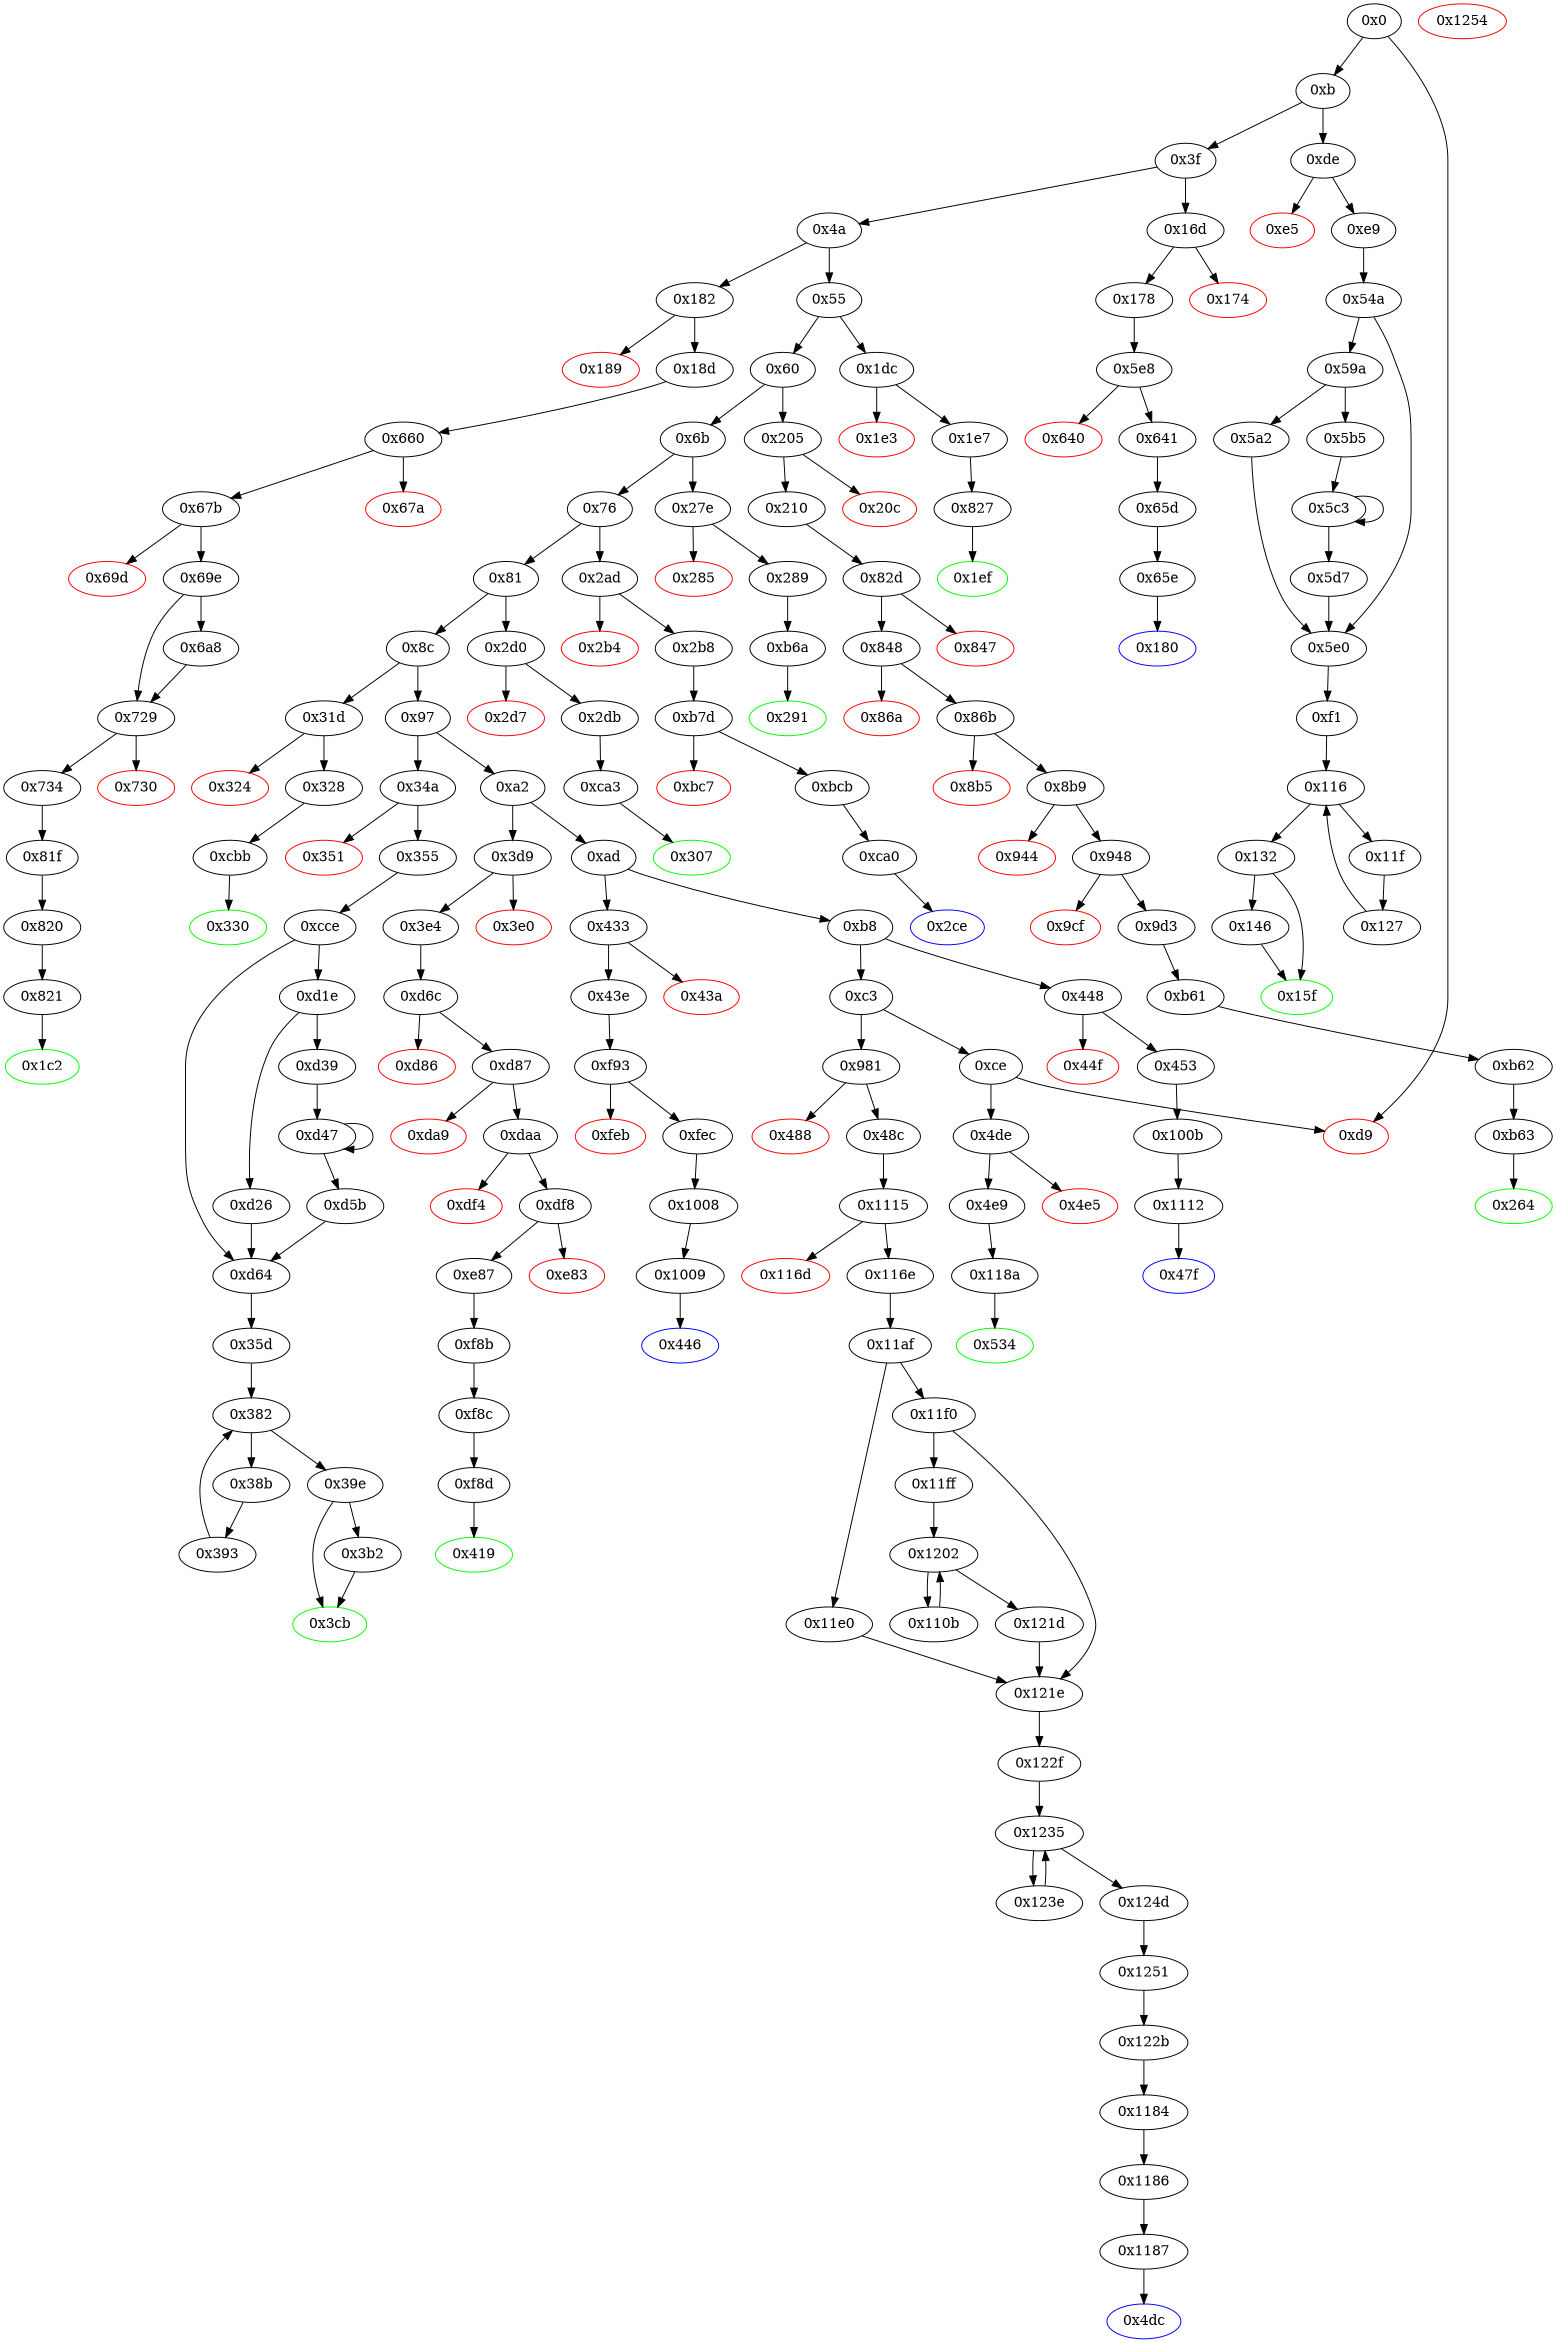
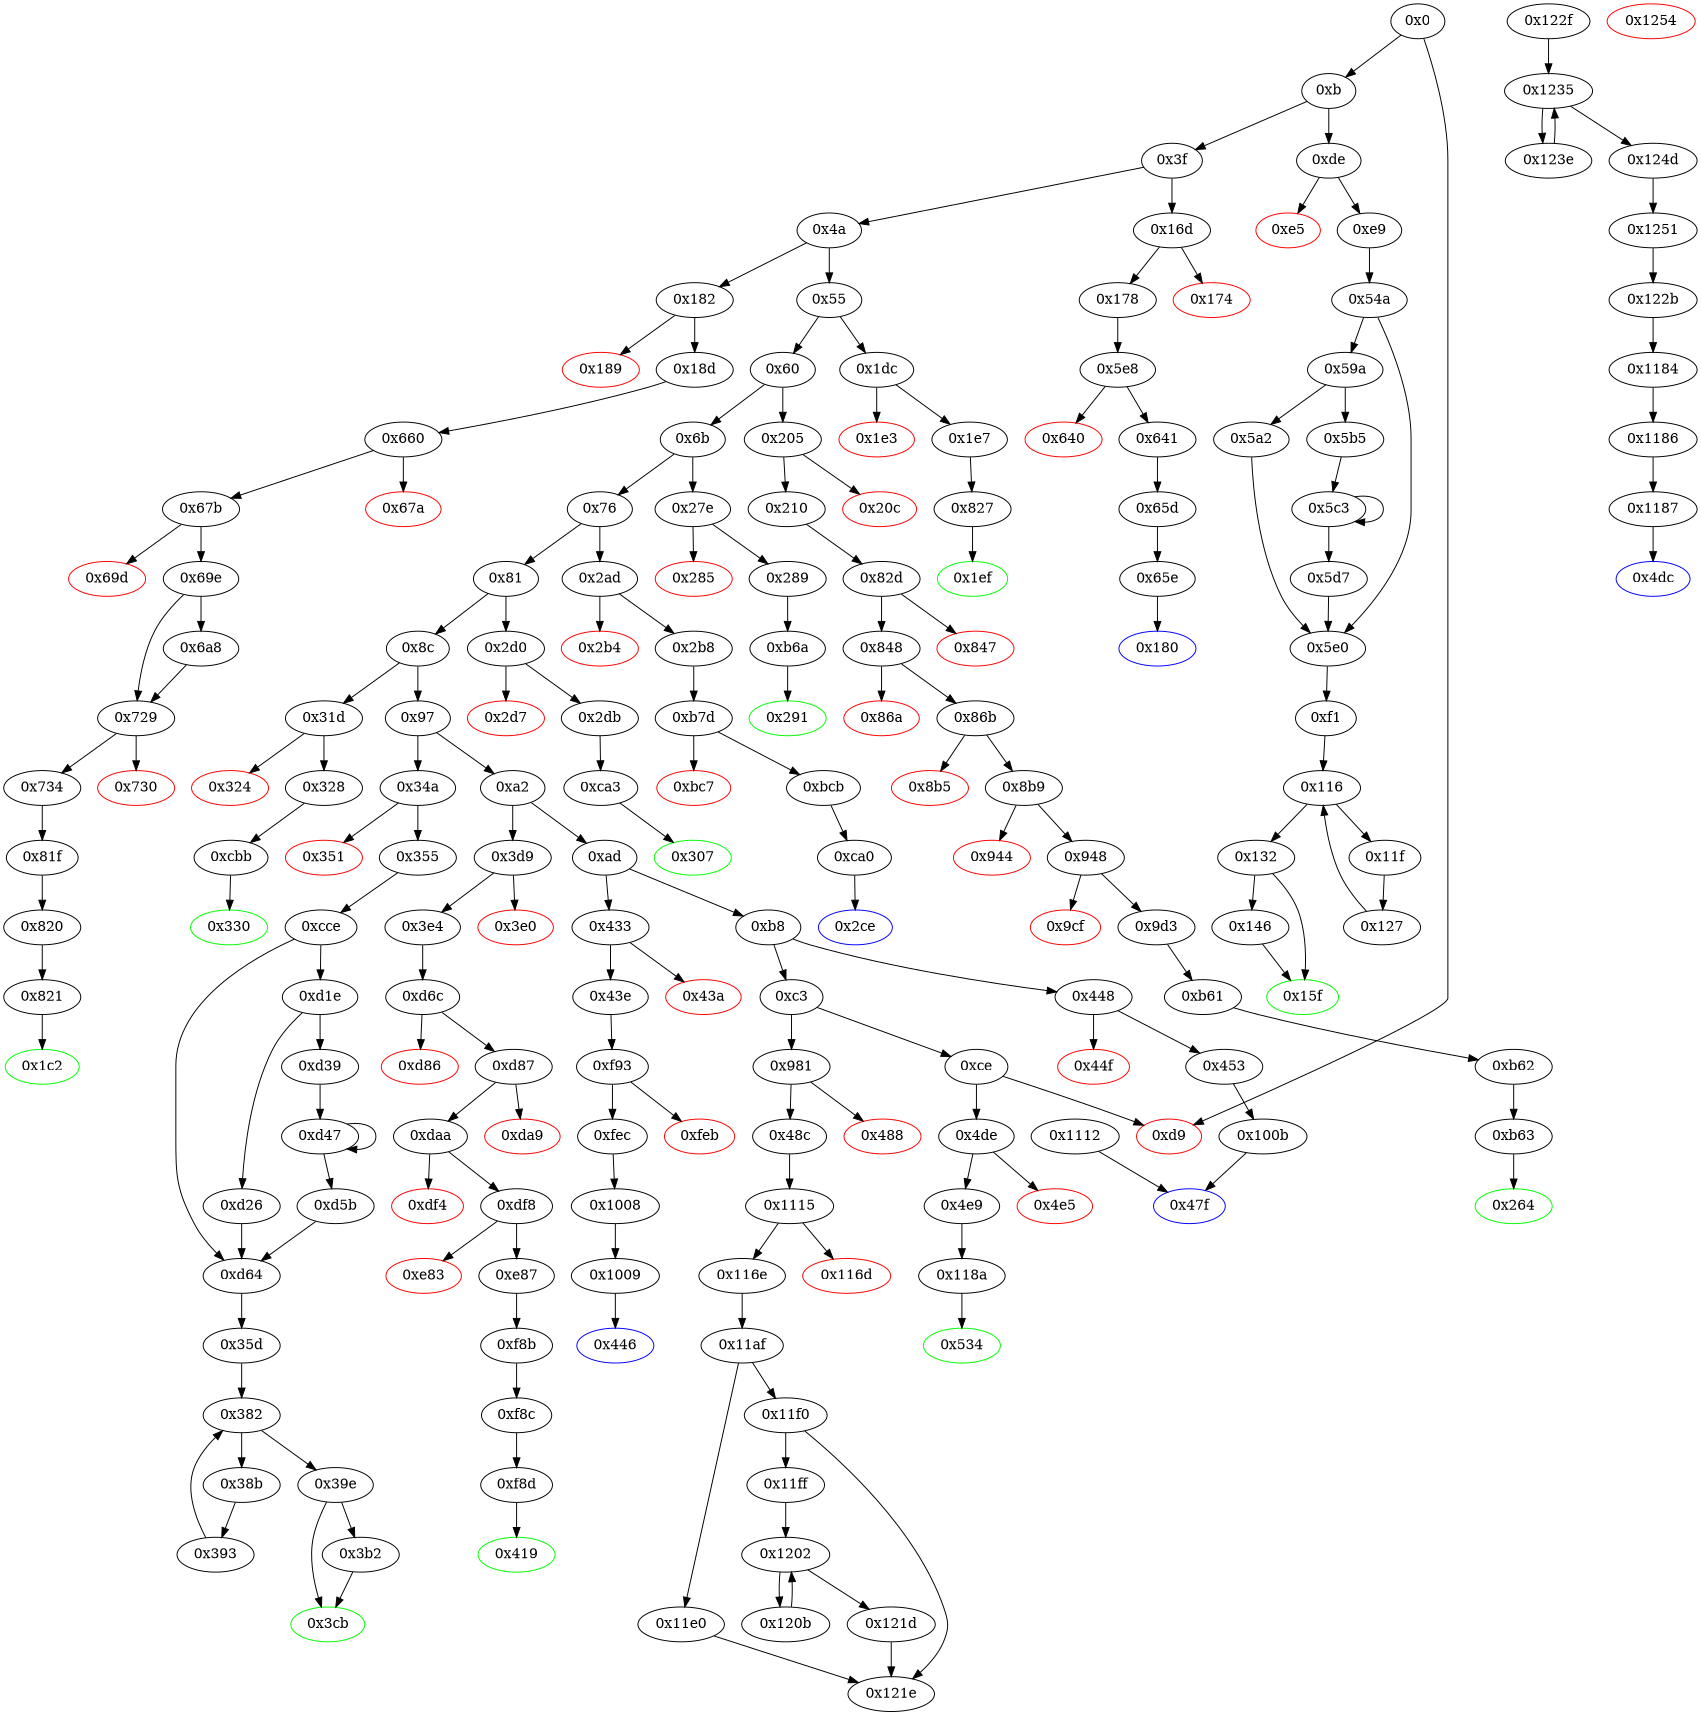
(1178, 1167) -> (1229, 1168)
(934, 1624) -> (786, 1624)
(1039, 1724) -> none
